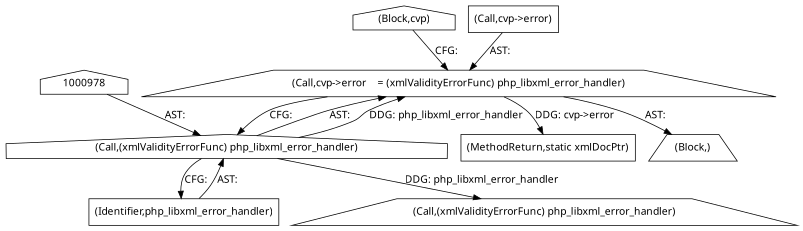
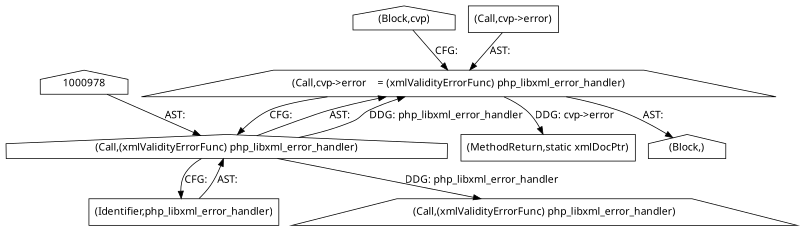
(693, 148) -> (687, 148)
